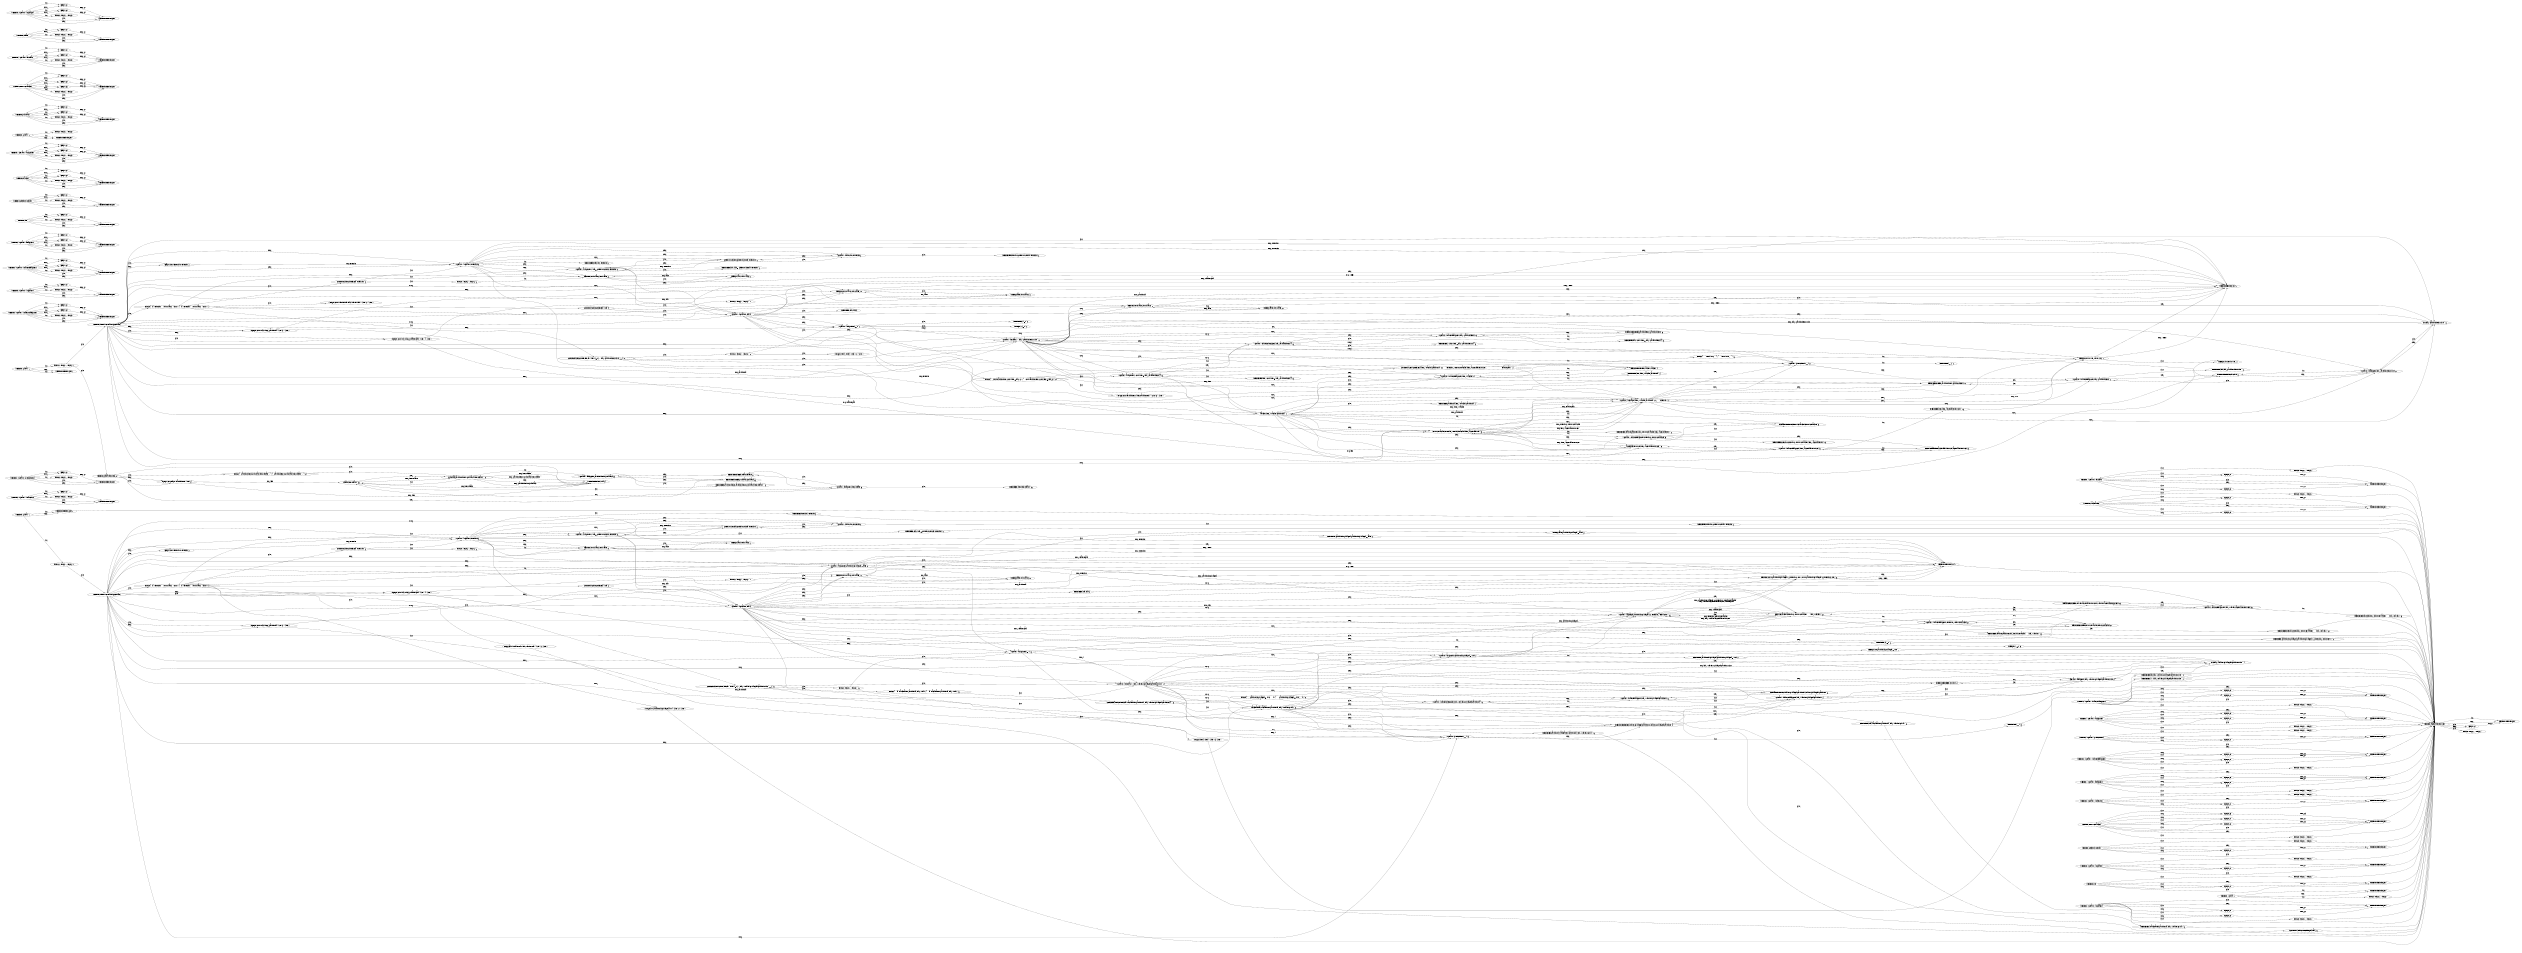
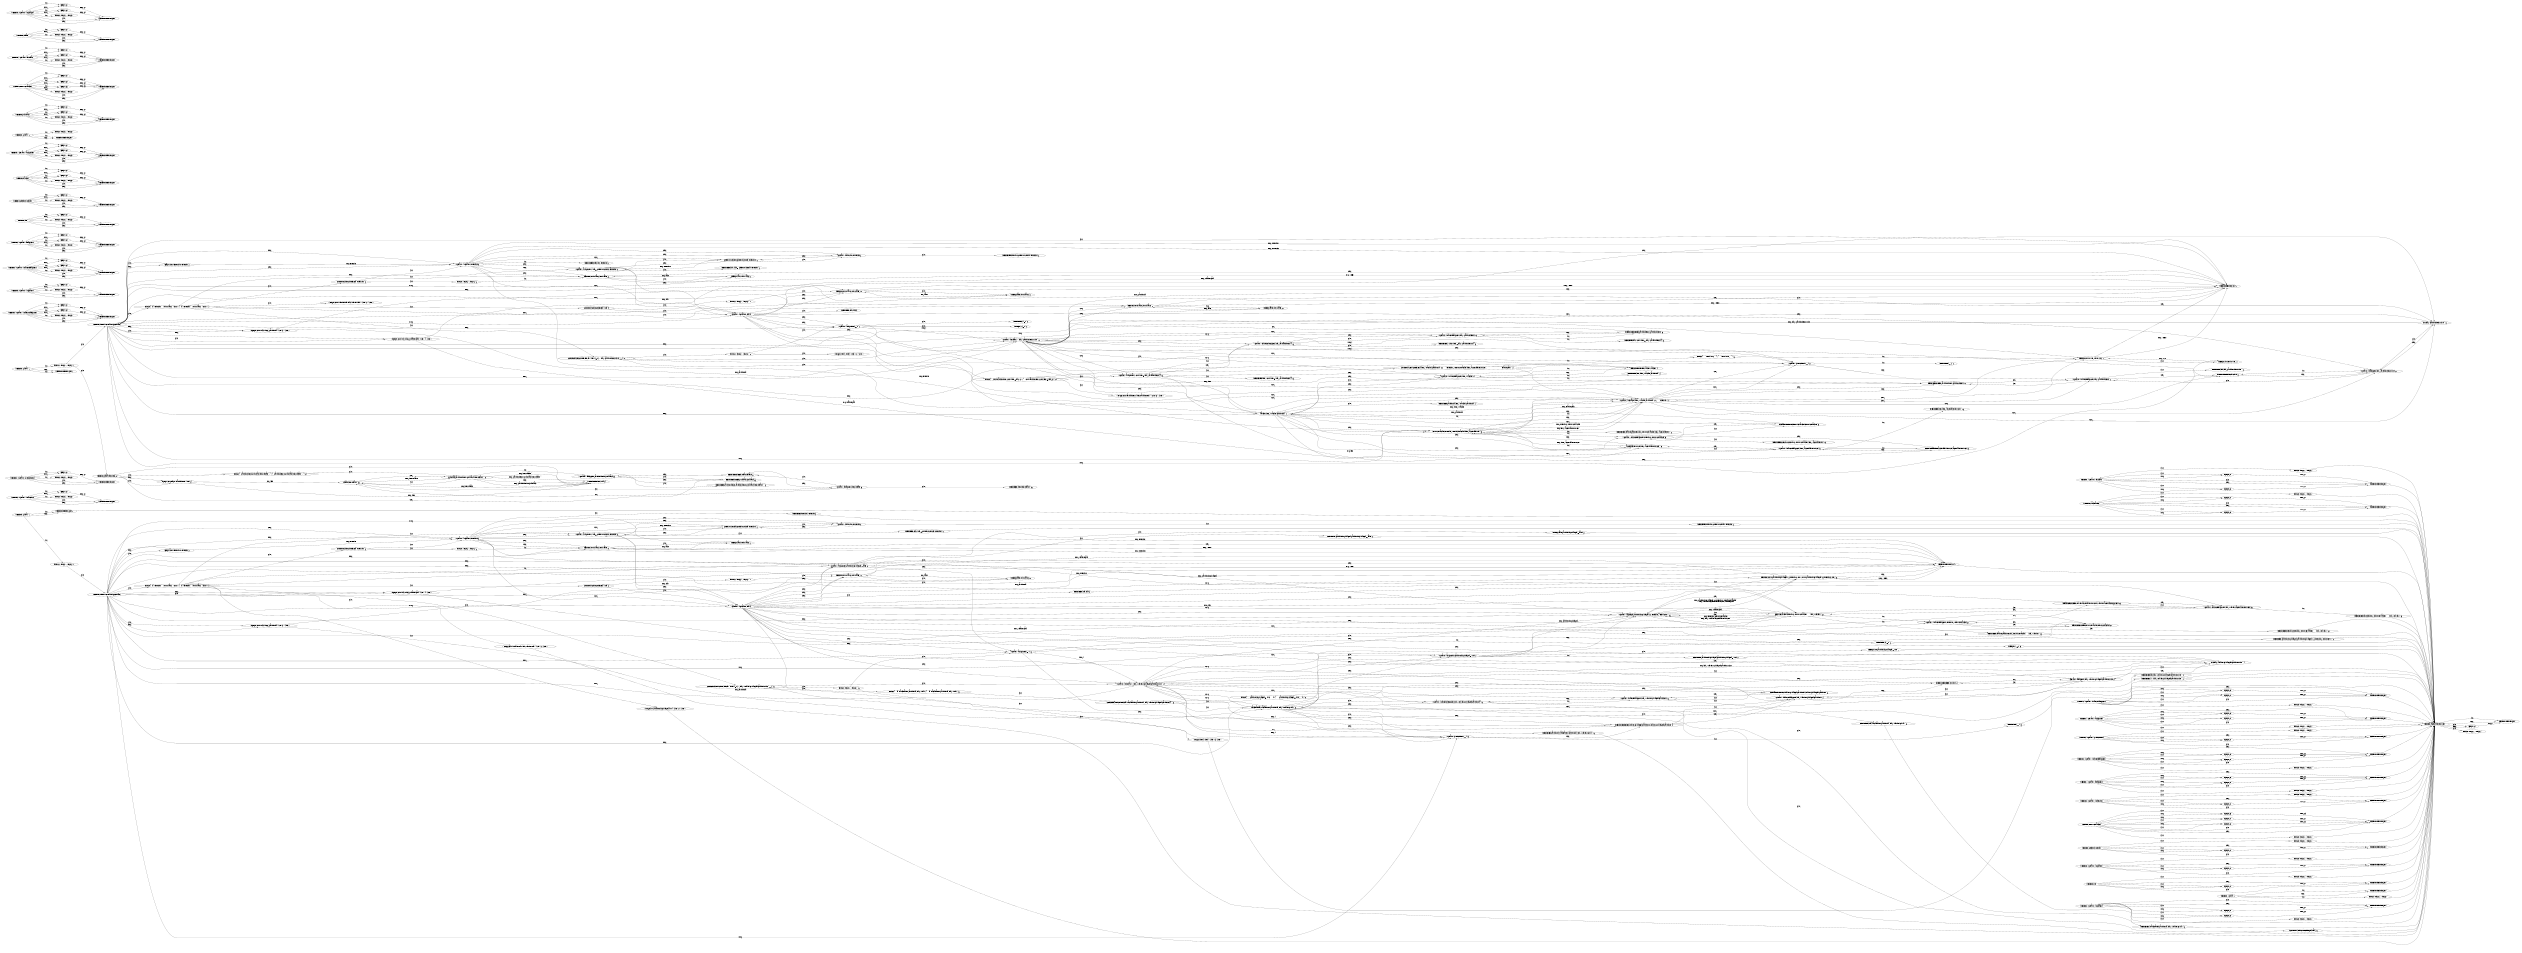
(2041, 402) -> (2162, 360)
